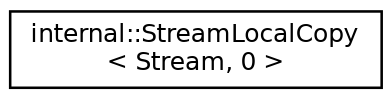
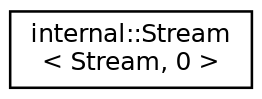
(196, 50) -> (131, 50)
